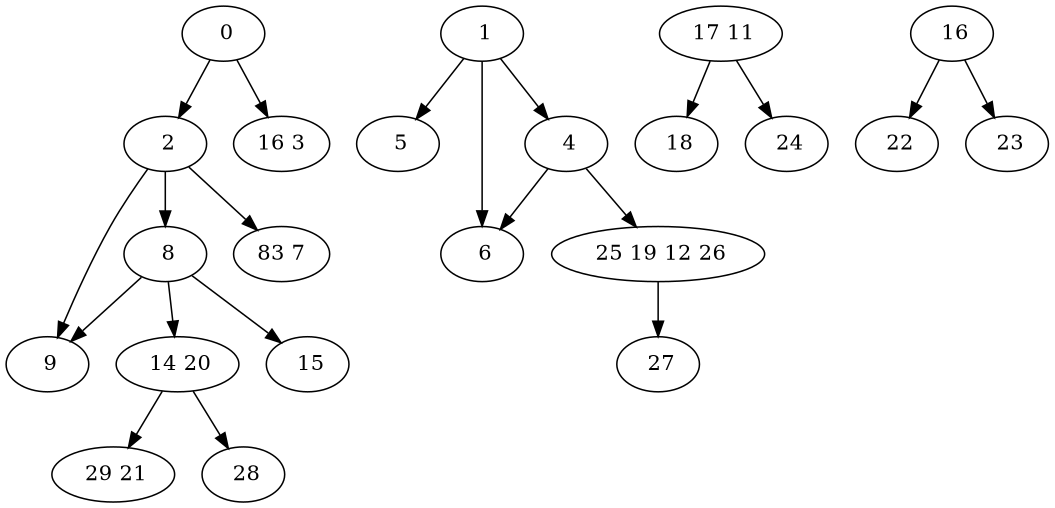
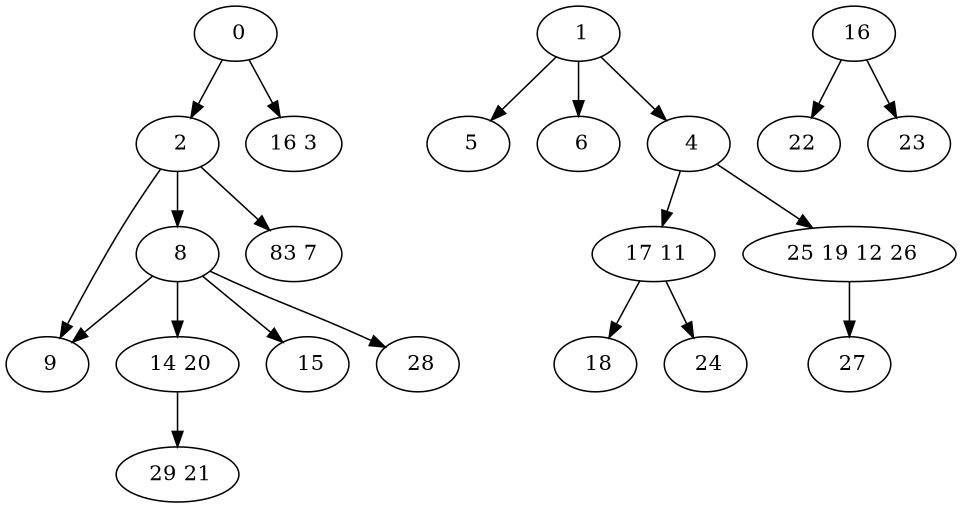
(529, 193) -> (674, 191)
(207, 413) -> (290, 306)
